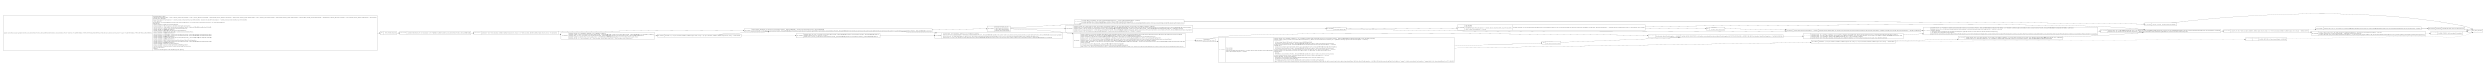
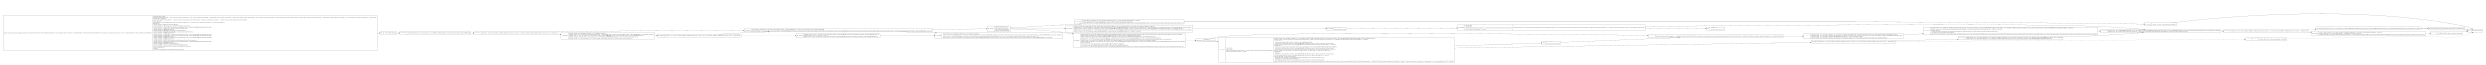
(1853, 30) -> none
